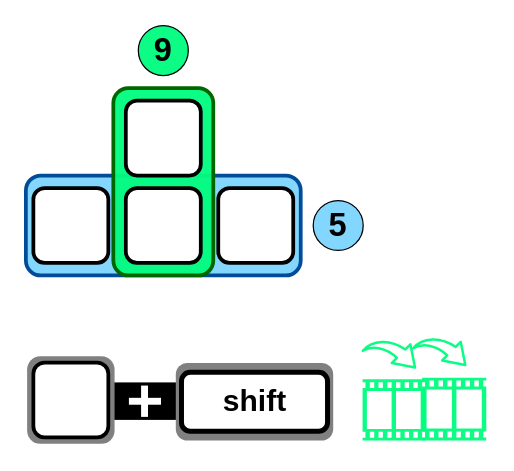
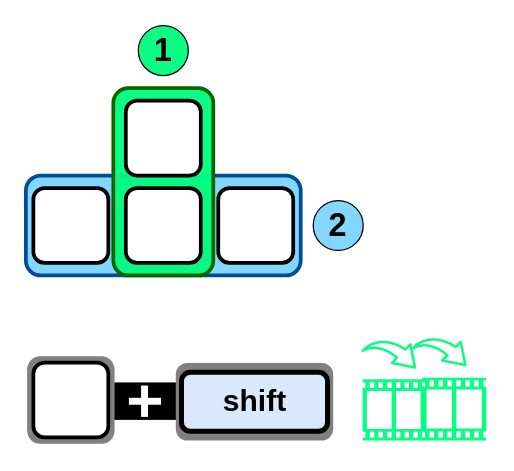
(163, 51) -> (163, 51)
(338, 226) -> (338, 226)
(254, 402) -> (254, 402)
